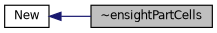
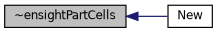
(76, 16) -> (153, 16)
